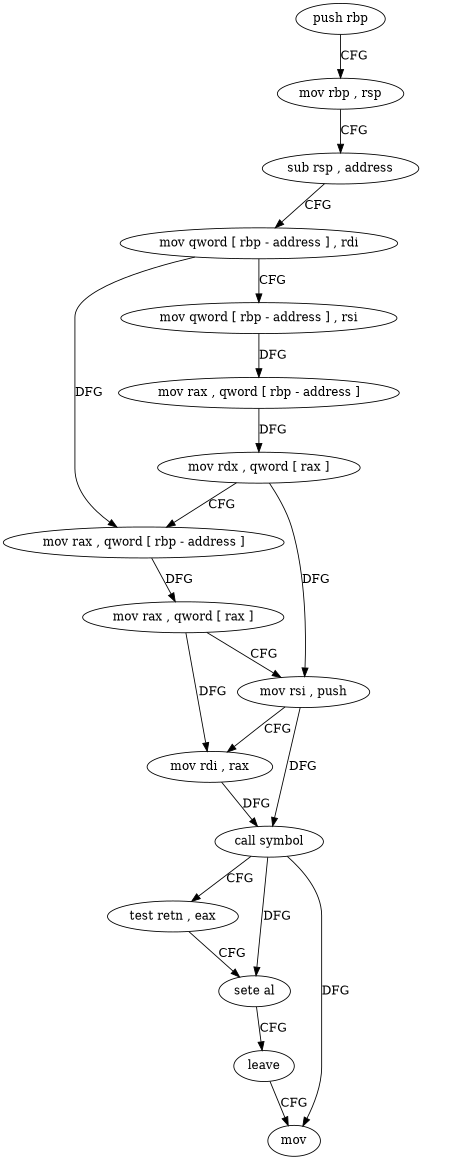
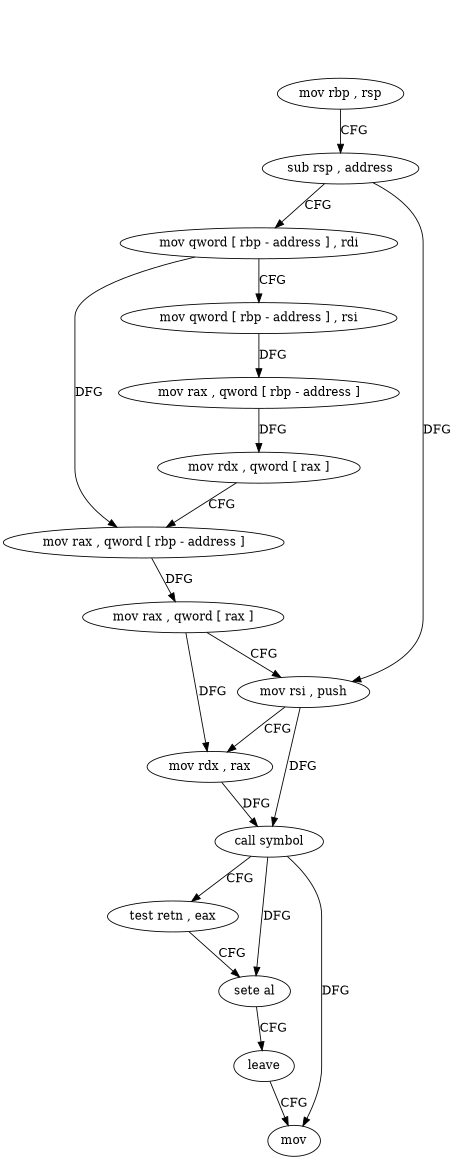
(341, 19) -> none
(301, 572) -> (423, 436)
(210, 767) -> (210, 767)
